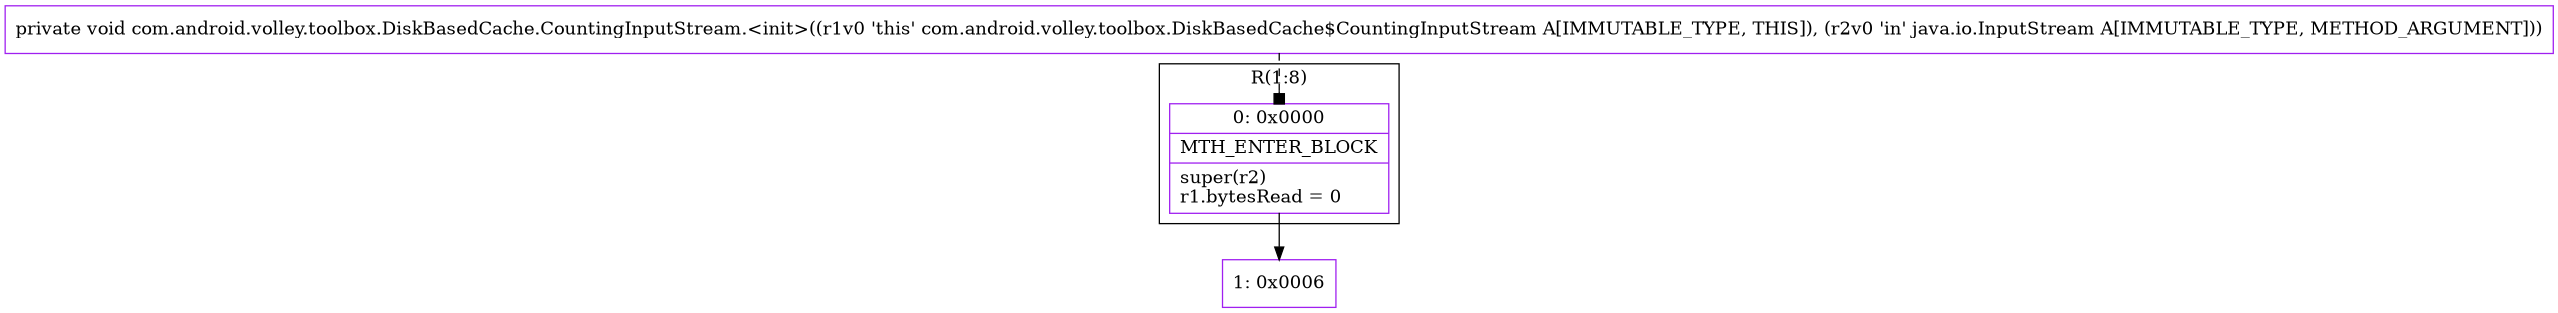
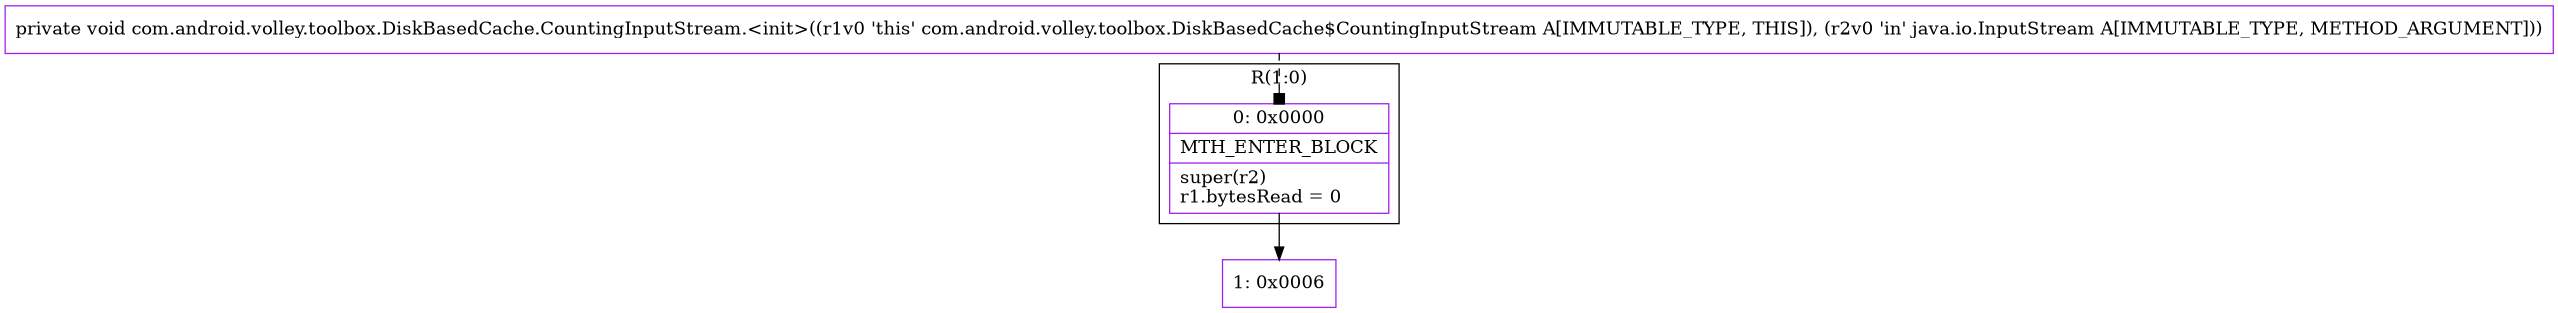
(1279, 79) -> (1279, 79)
